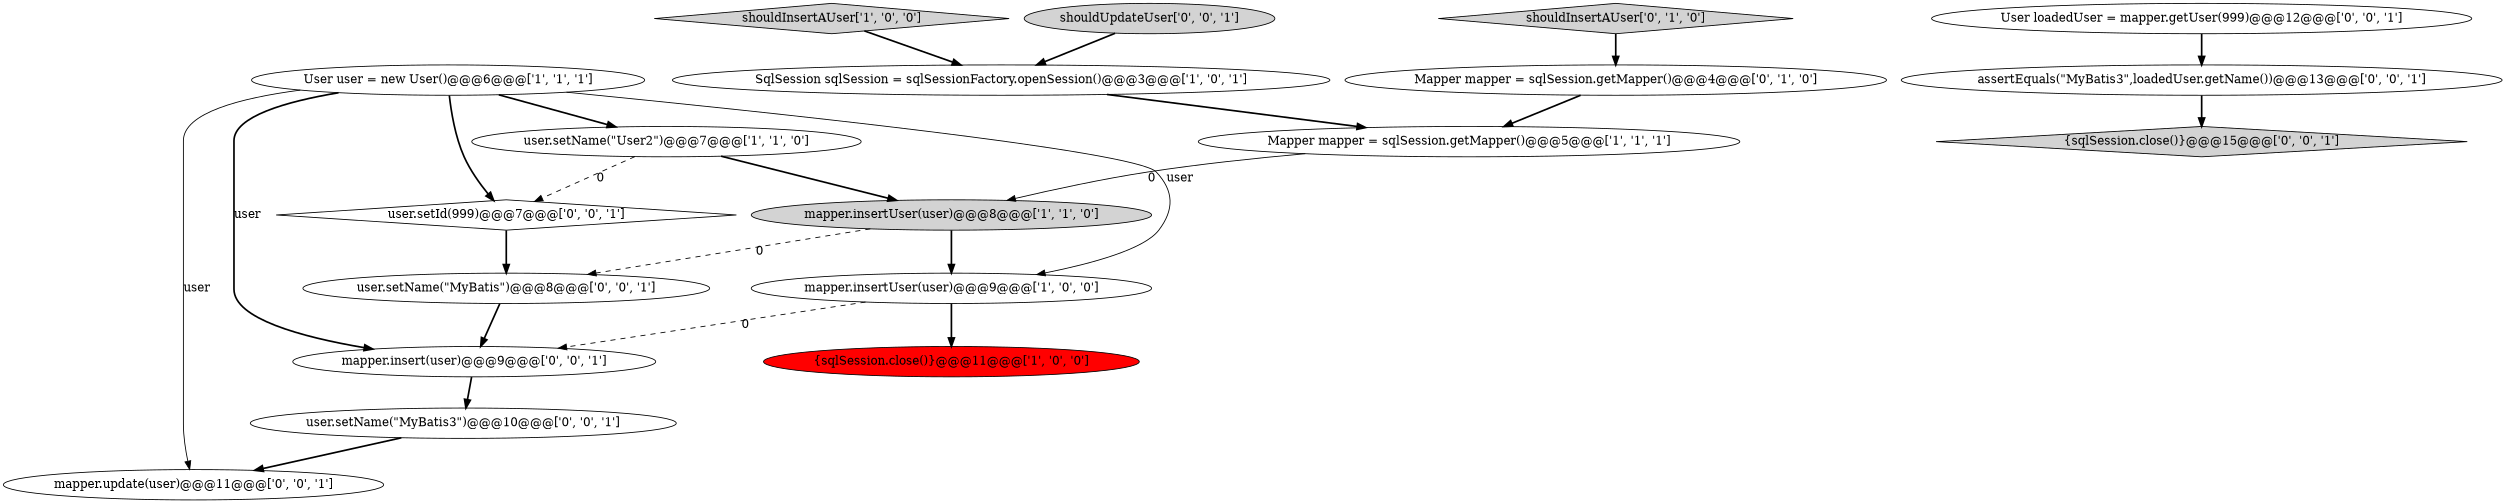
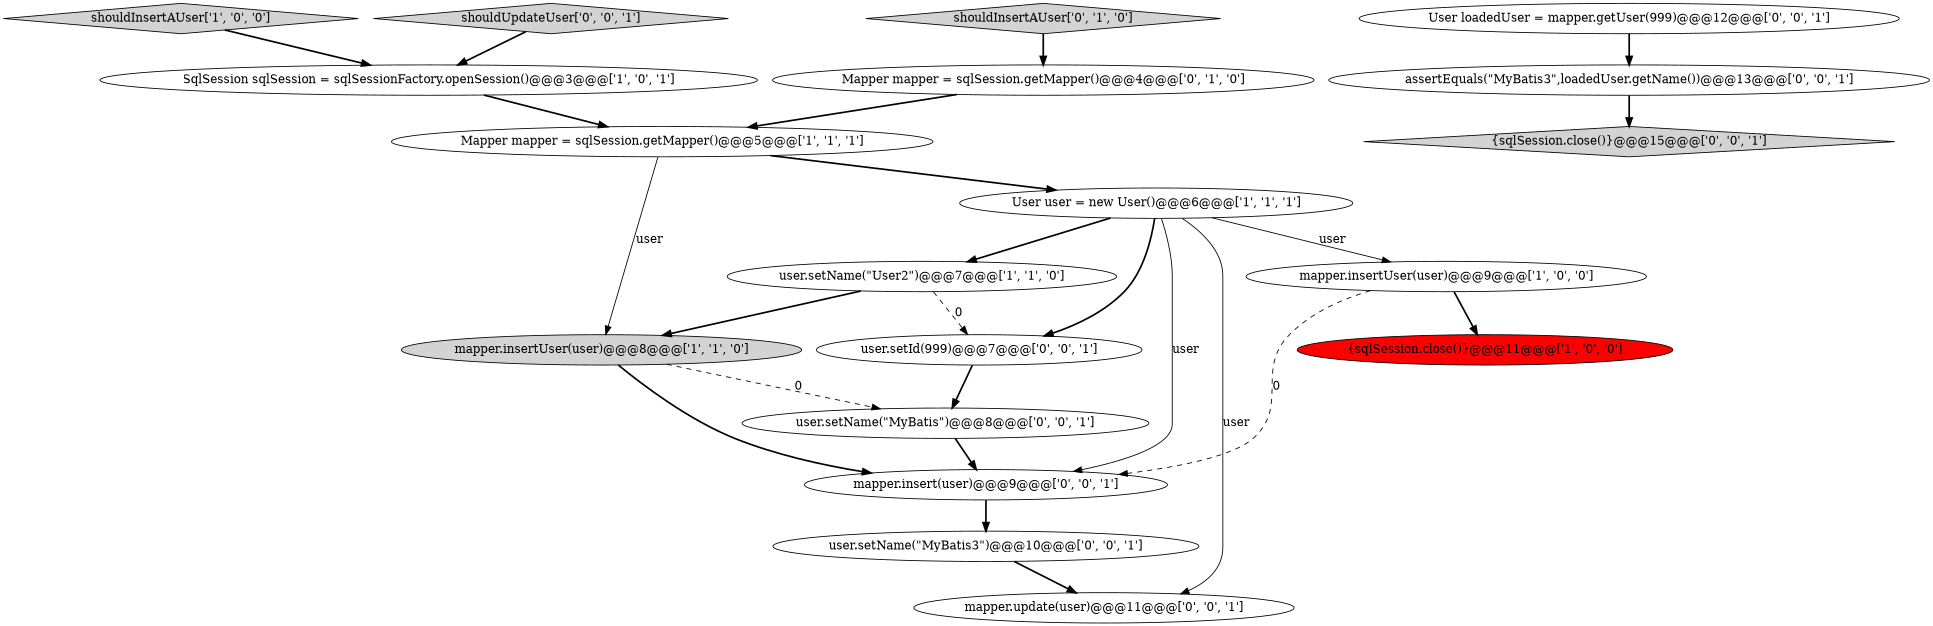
(1150, 19) -> (551, 19)
none -> (909, 172)
(1152, 178) -> (650, 240)
(506, 215) -> (979, 350)
(234, 229) -> (1172, 374)
(951, 247) -> (732, 437)
